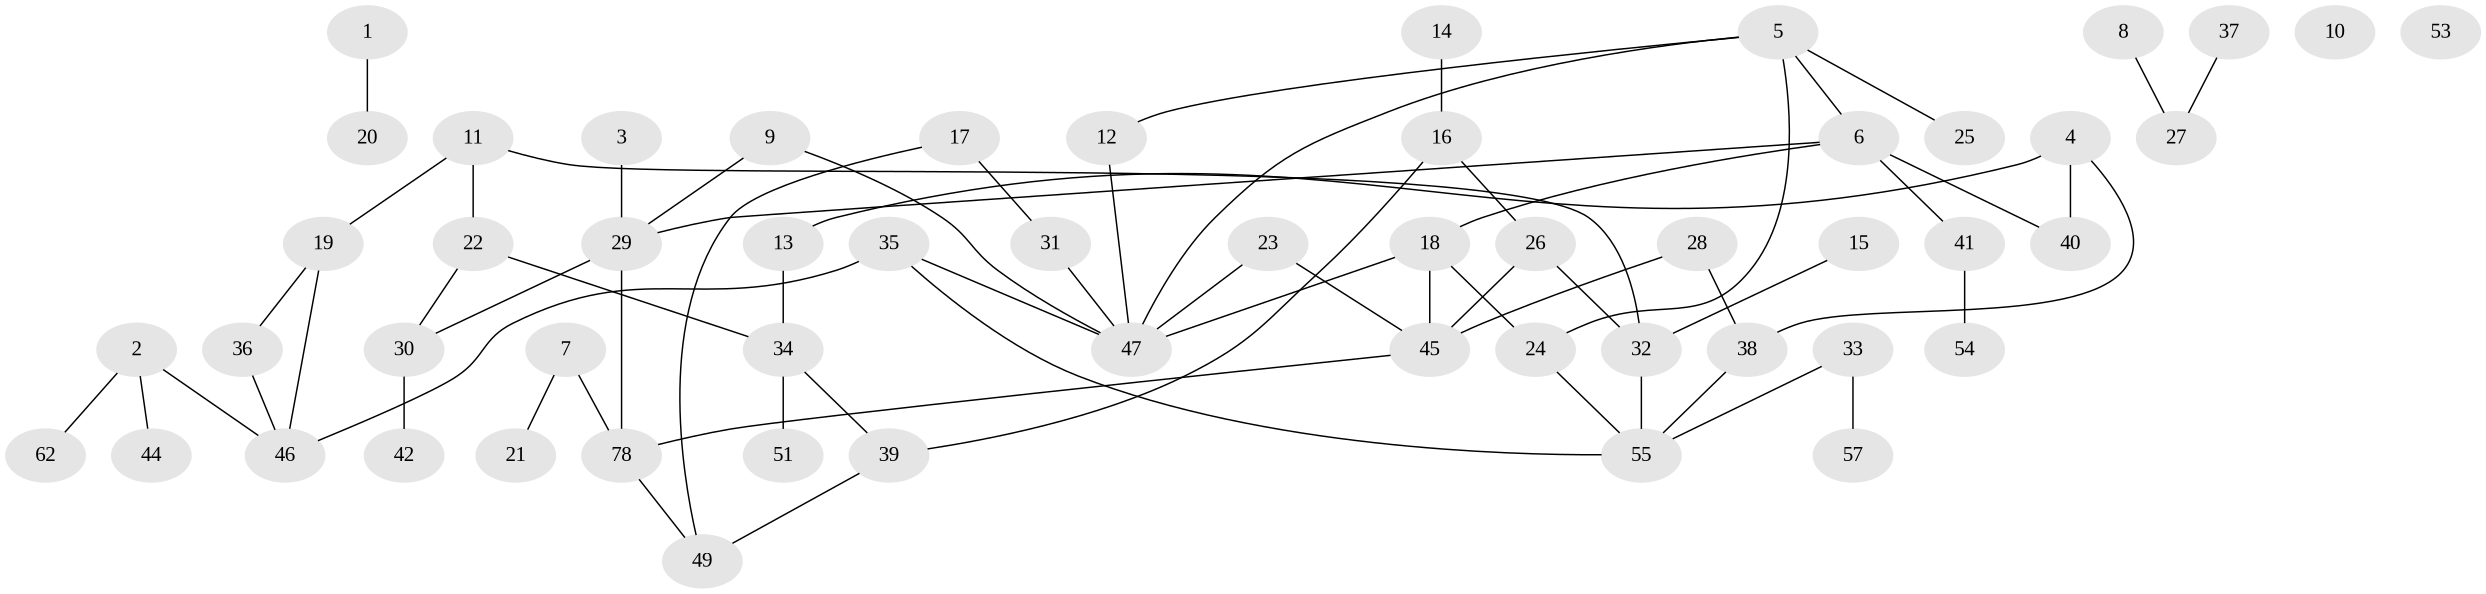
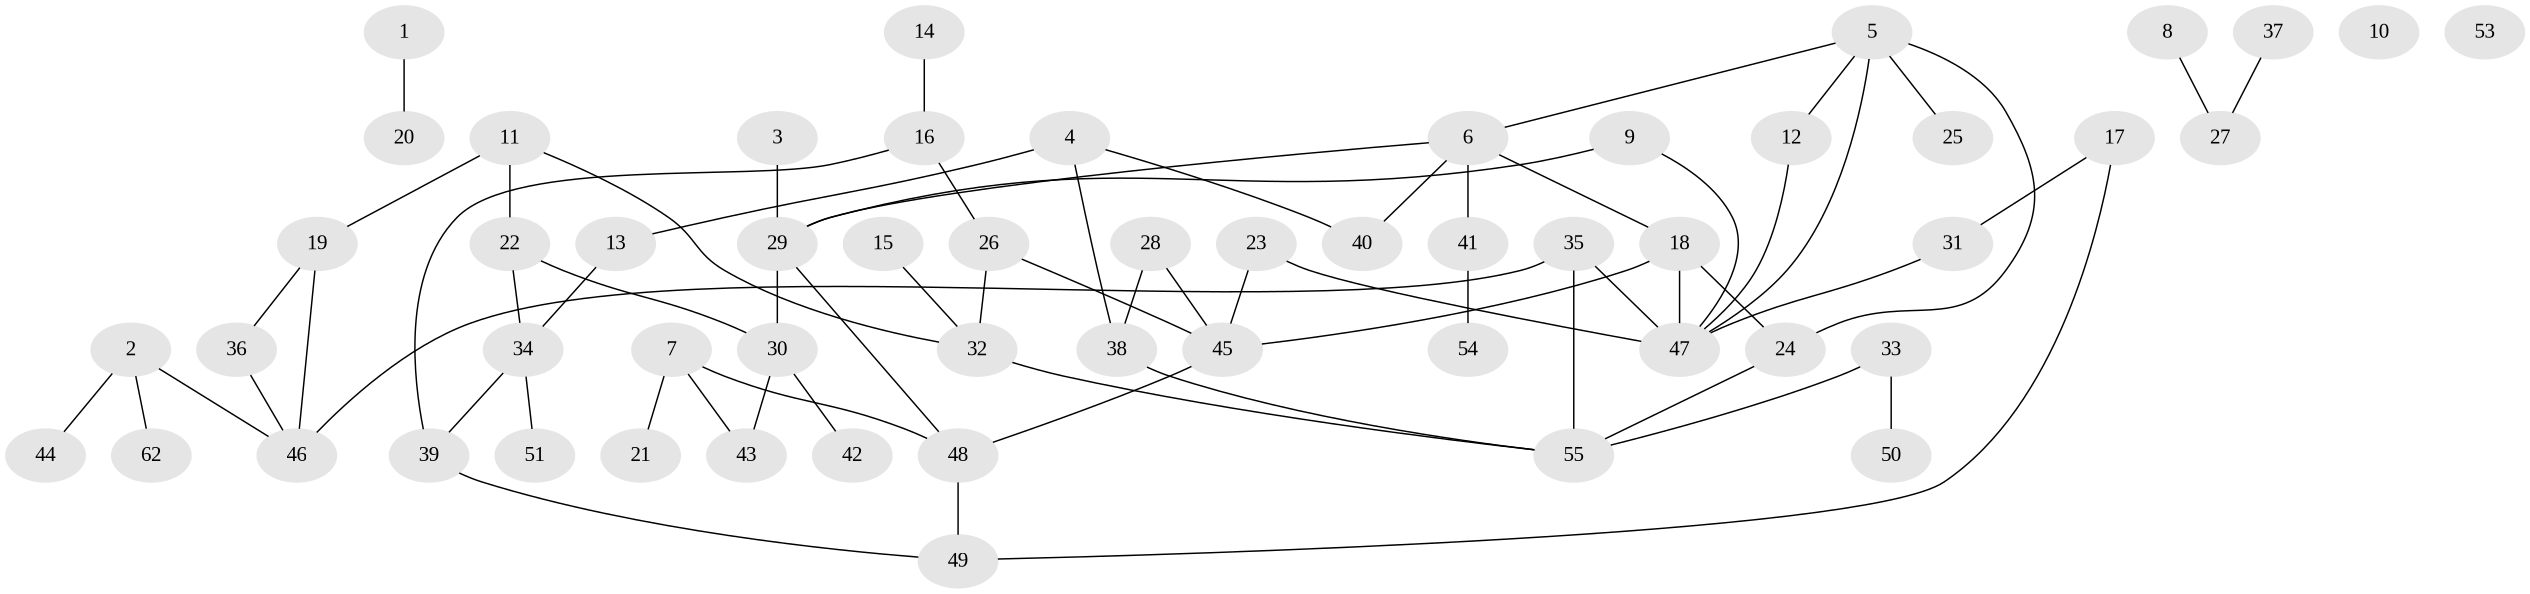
(622, 456) -> (958, 456)
none -> (746, 456)
(1853, 456) -> (1891, 456)
